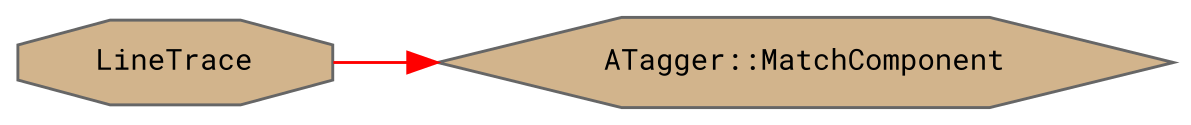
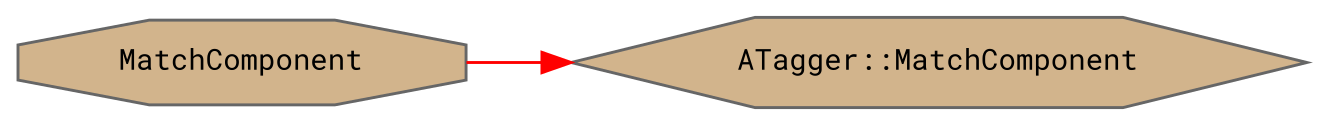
(175, 63) -> (242, 63)
